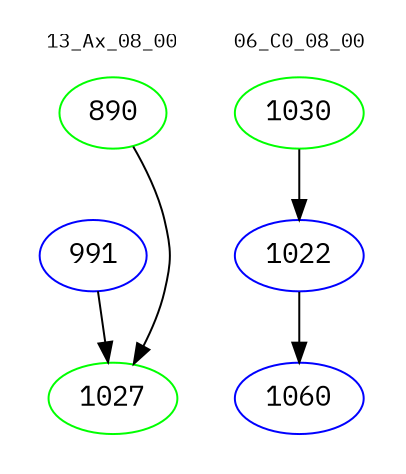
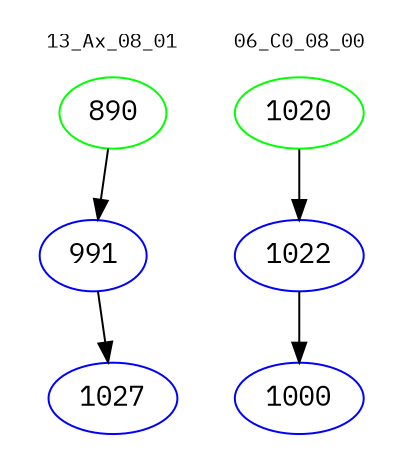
(113, 43) -> (113, 43)
(299, 113) -> (299, 113)
(169, 245) -> (105, 174)
(113, 398) -> (113, 398)
(299, 398) -> (299, 398)
